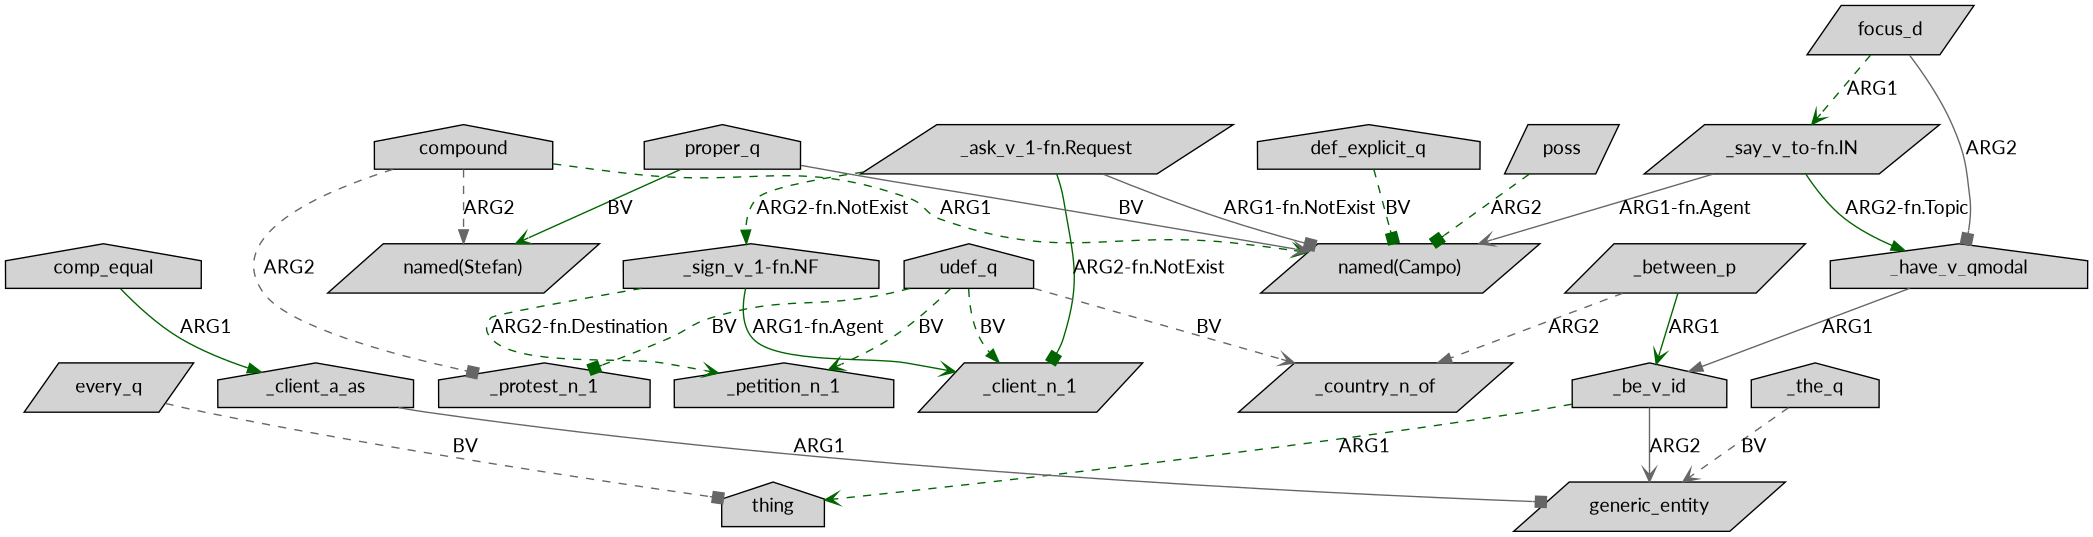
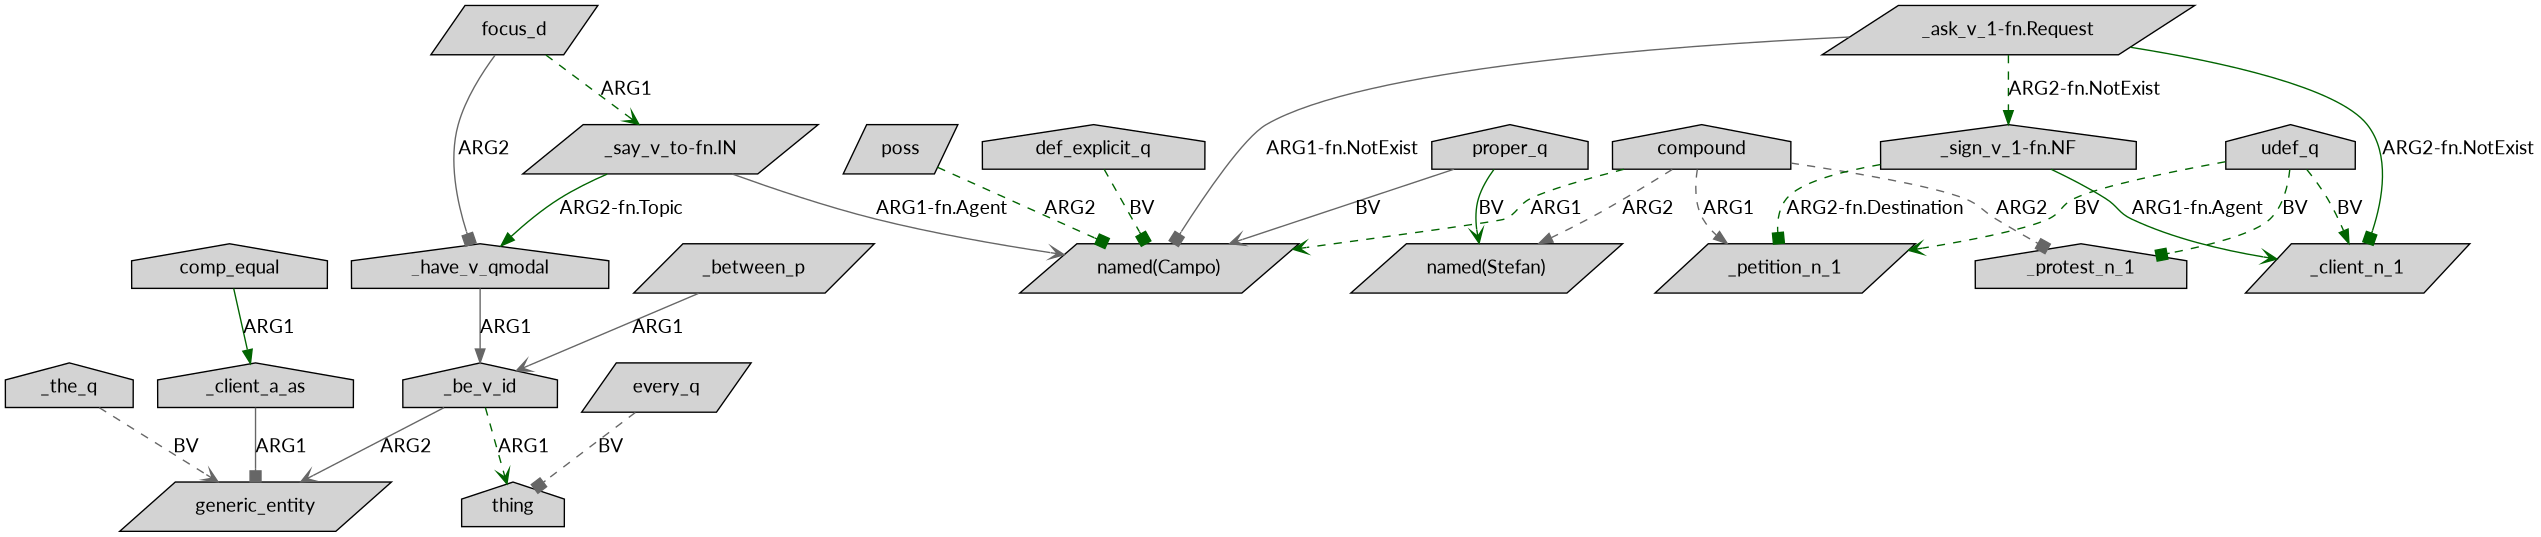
none -> (1698, 205)
(1669, 322) -> (614, 329)
(509, 349) -> (1815, 181)
(784, 388) -> (1785, 268)
(1376, 388) -> none
